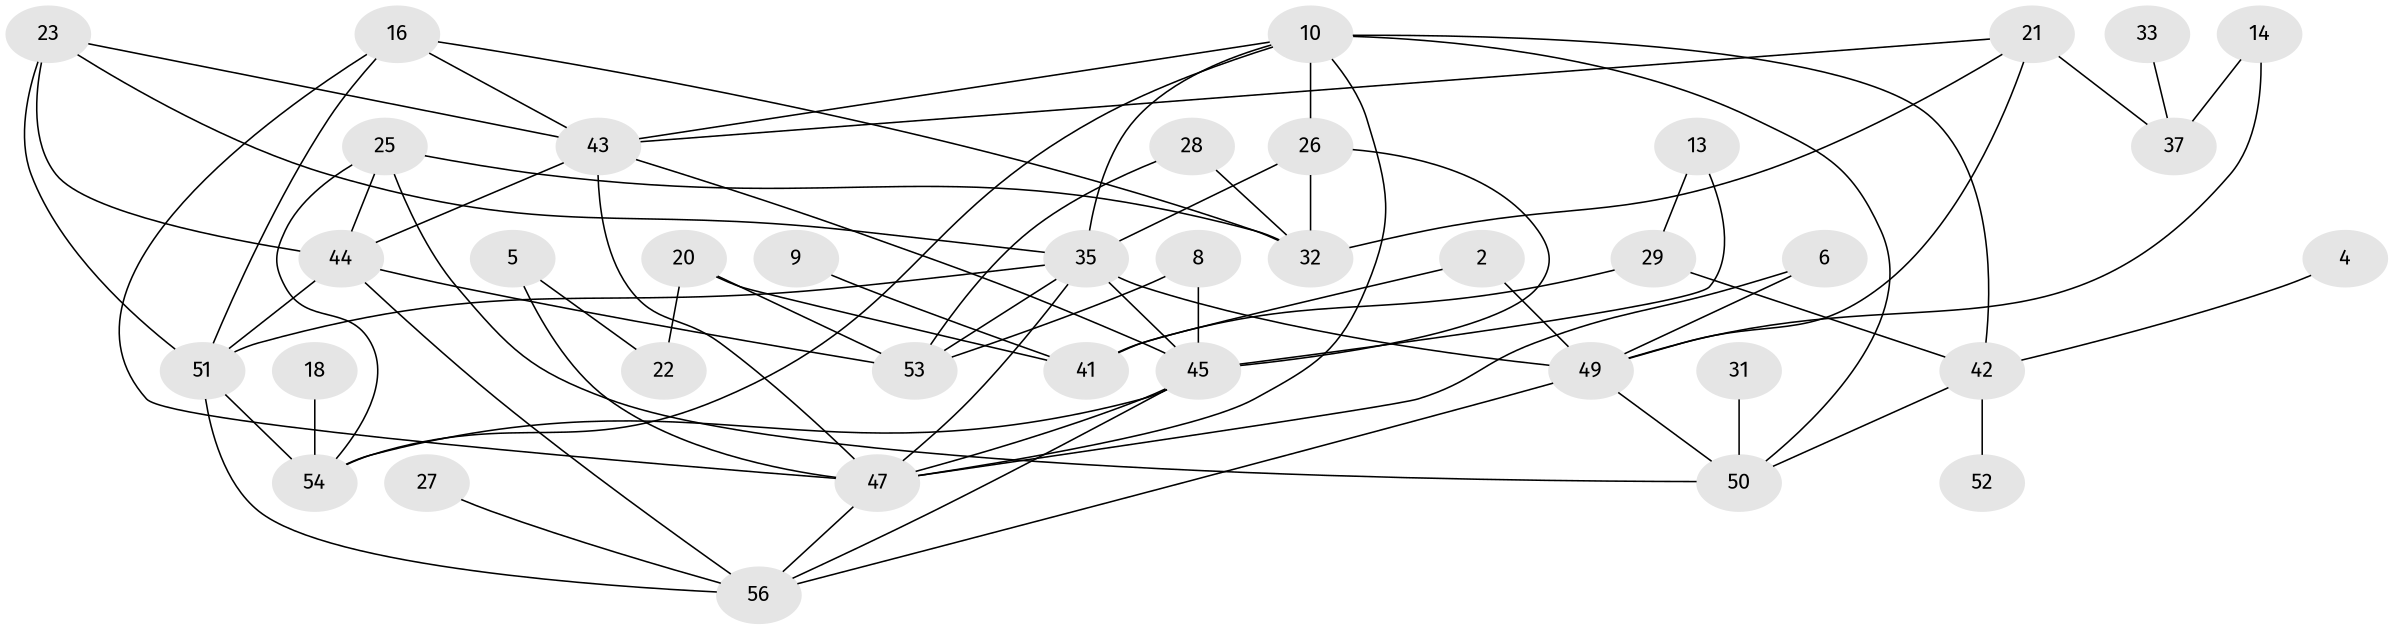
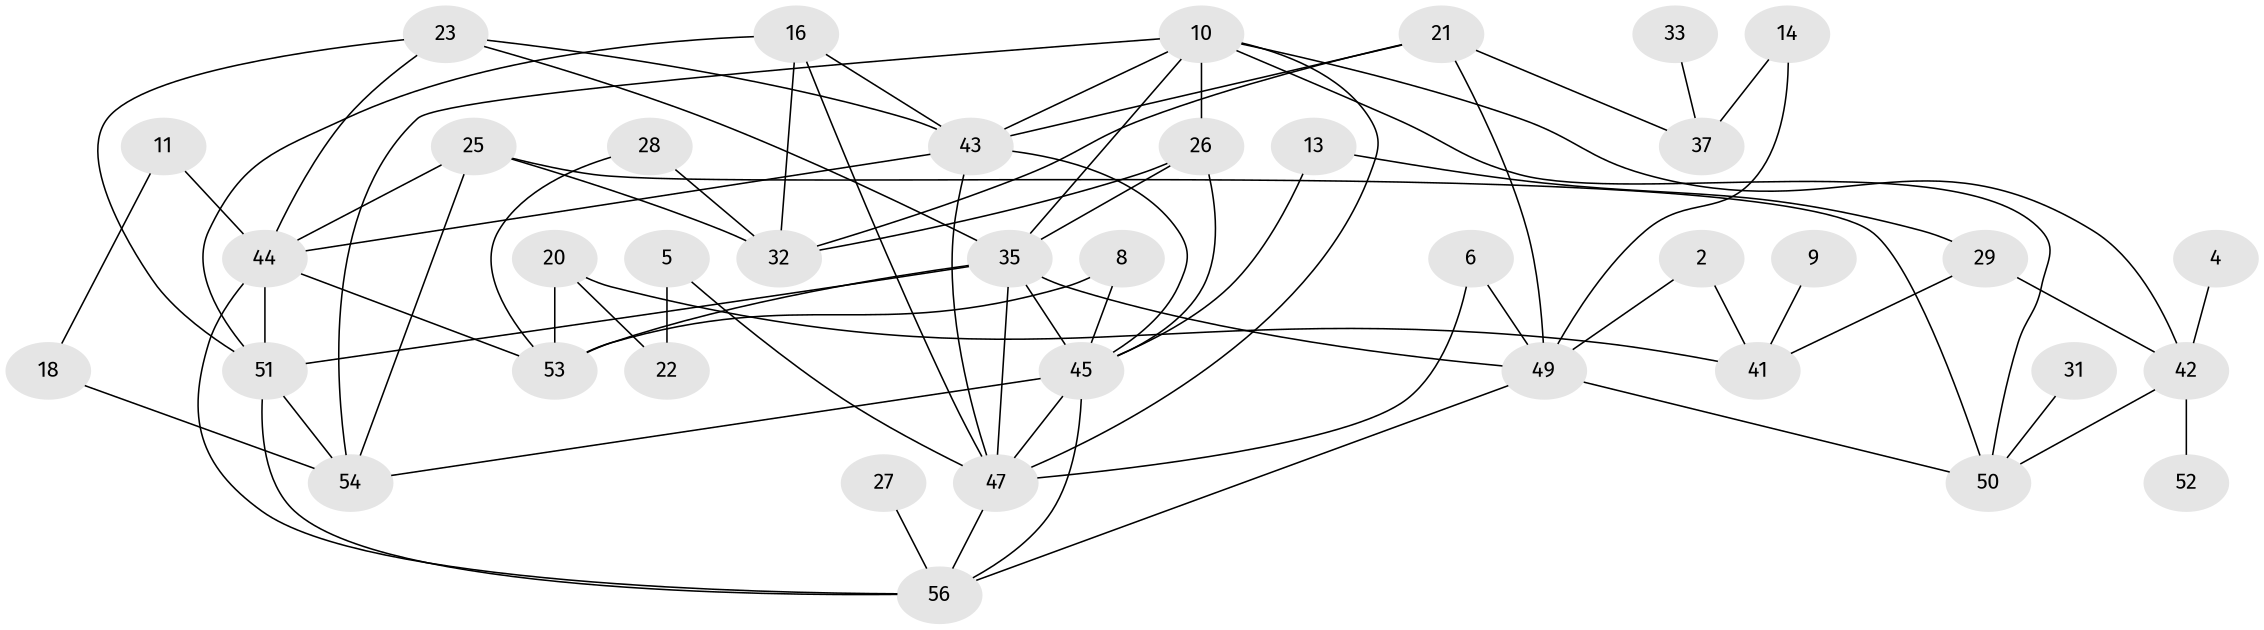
none -> (164, 146)
